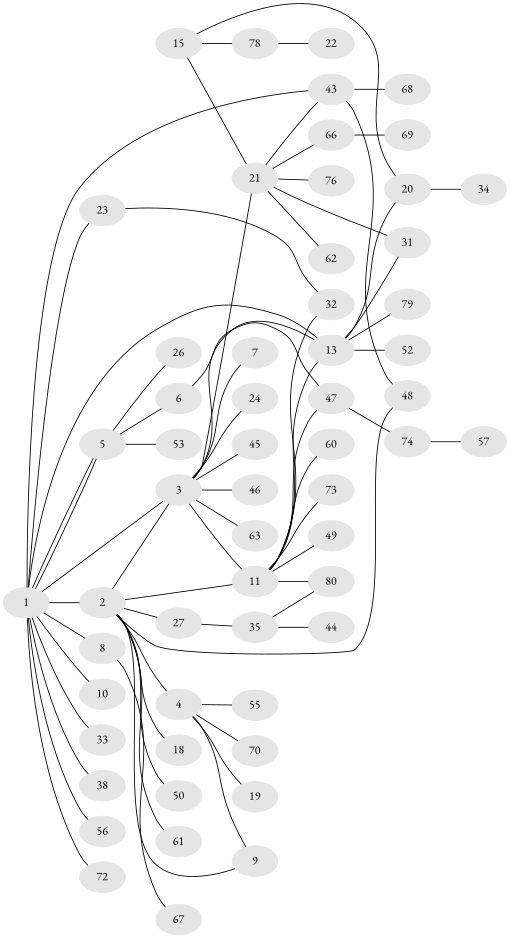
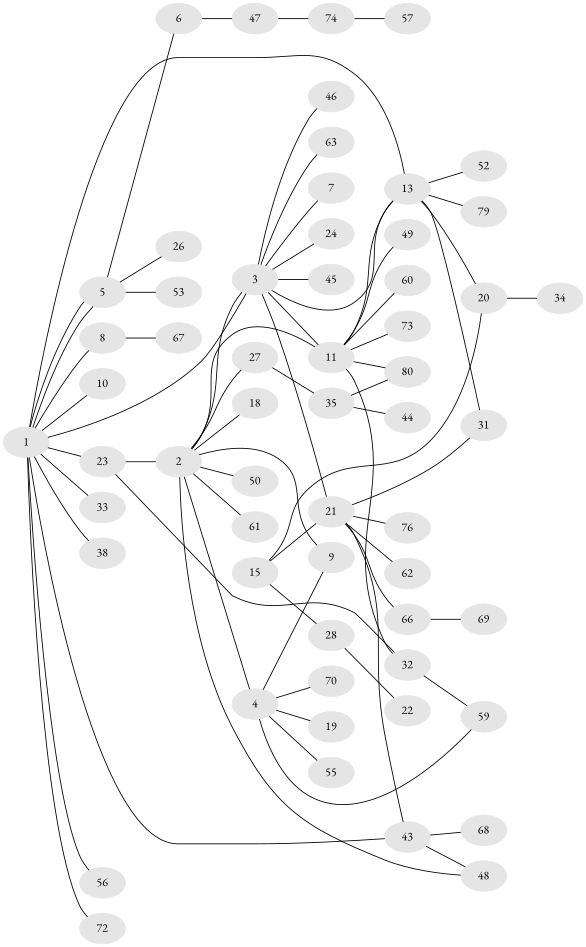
(255, 44) -> (331, 635)
(293, 490) -> none
(65, 603) -> (141, 462)
none -> (484, 717)
